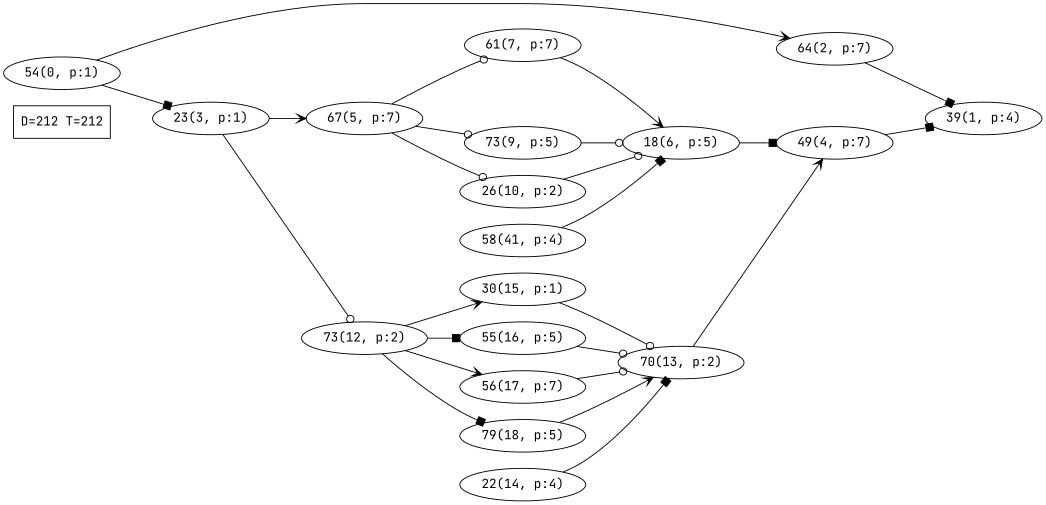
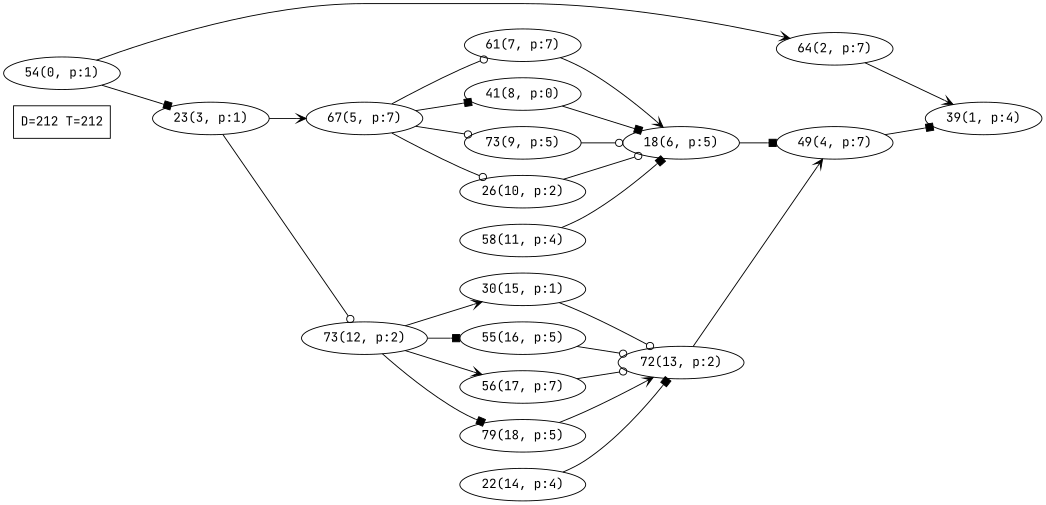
(905, 82) -> (905, 82)
none -> (523, 94)
(523, 241) -> (523, 241)
(681, 363) -> (681, 363)
